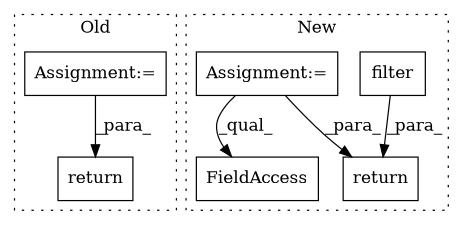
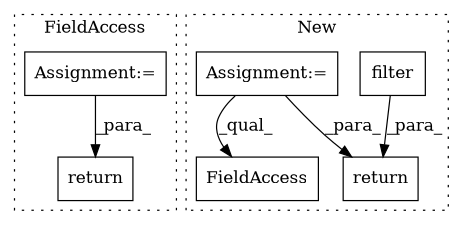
(95, 28) -> (95, 28)
